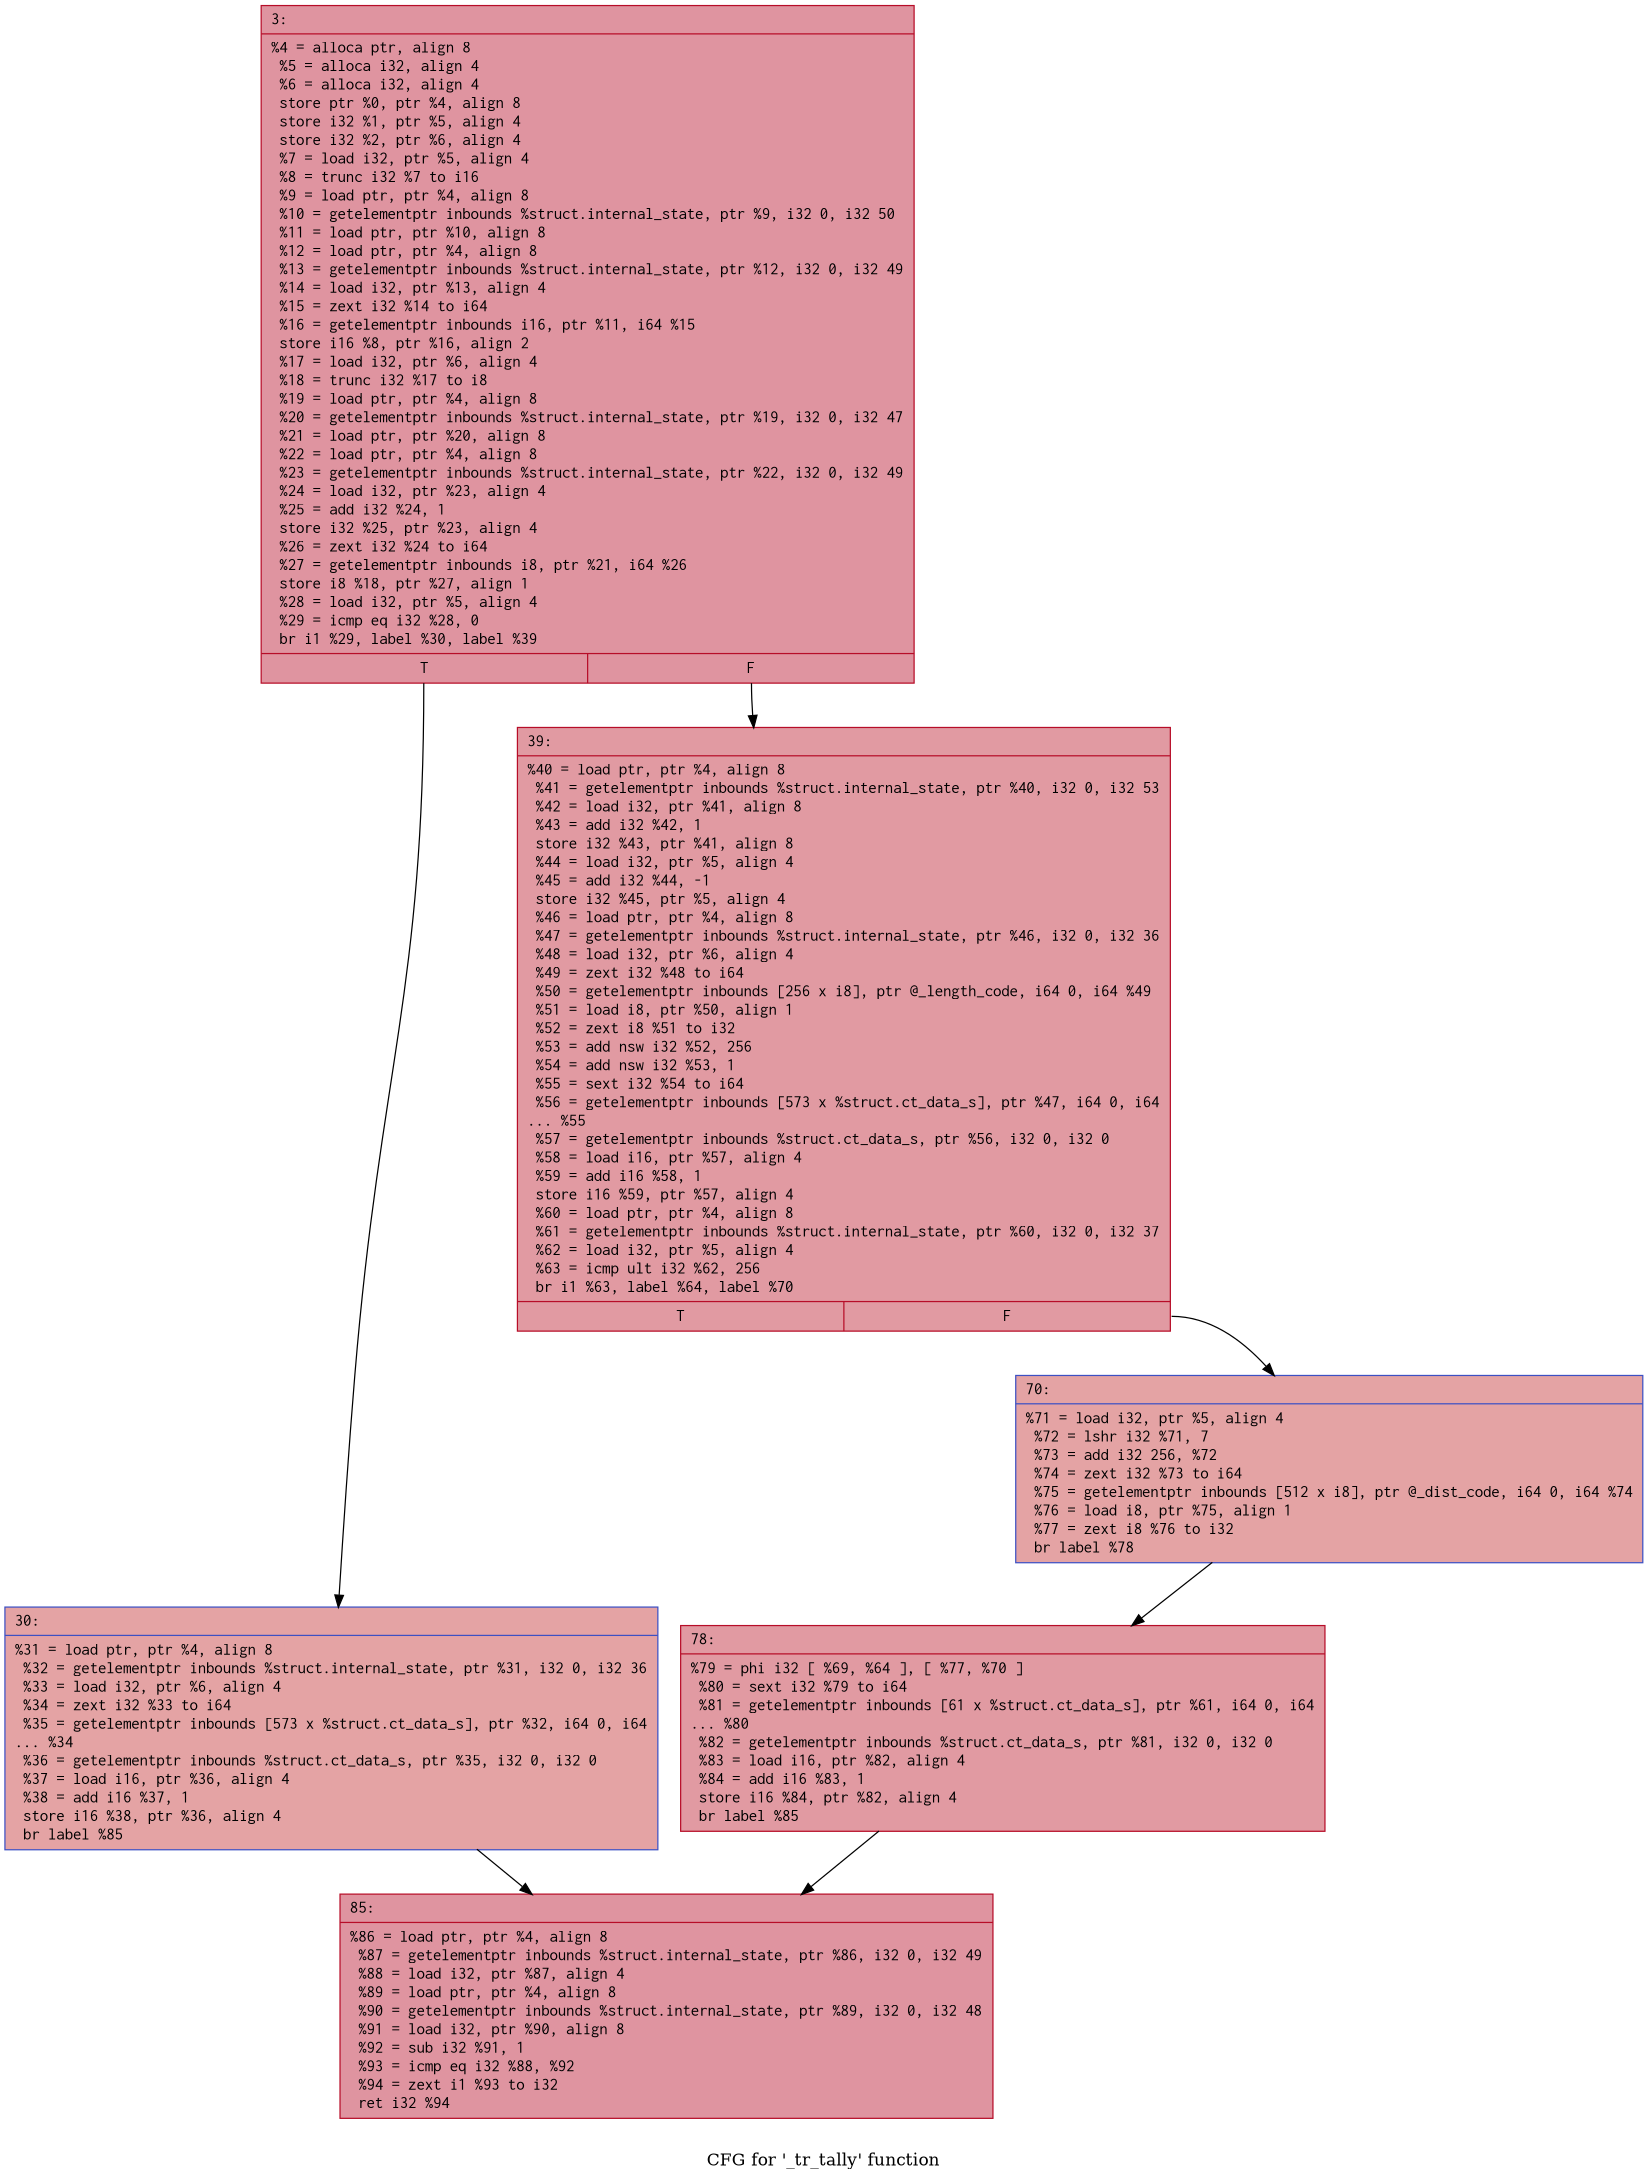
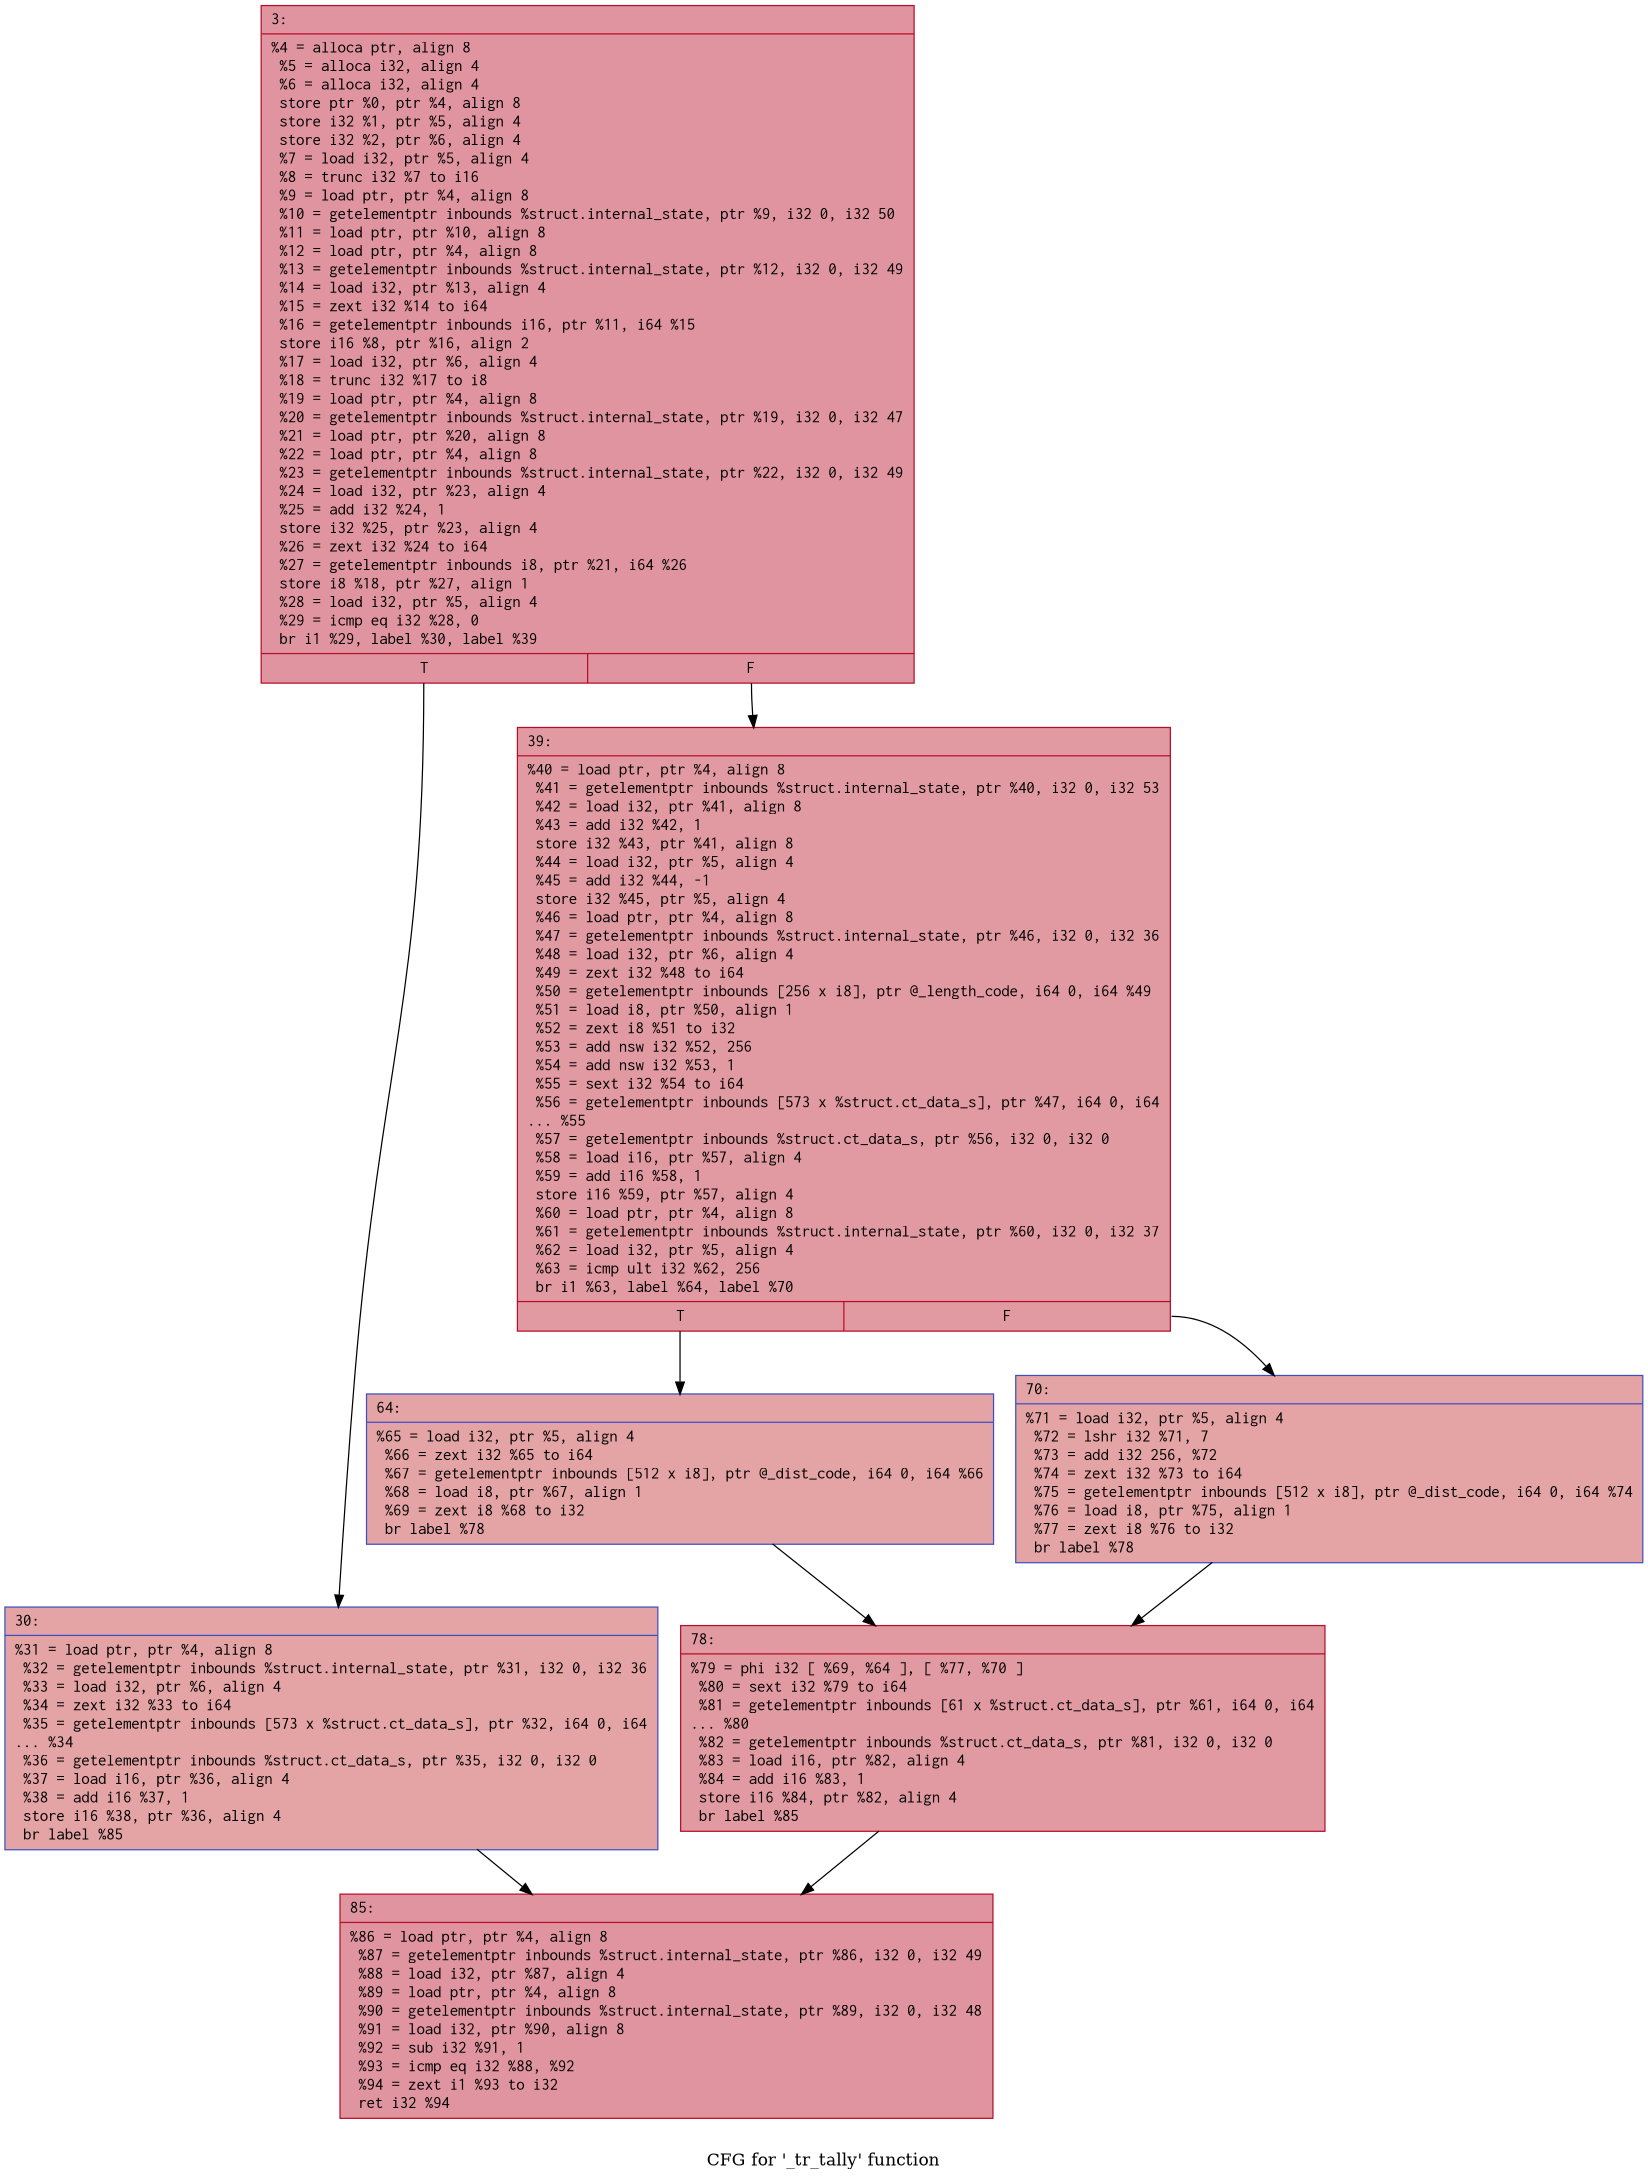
none -> (680, 1469)
